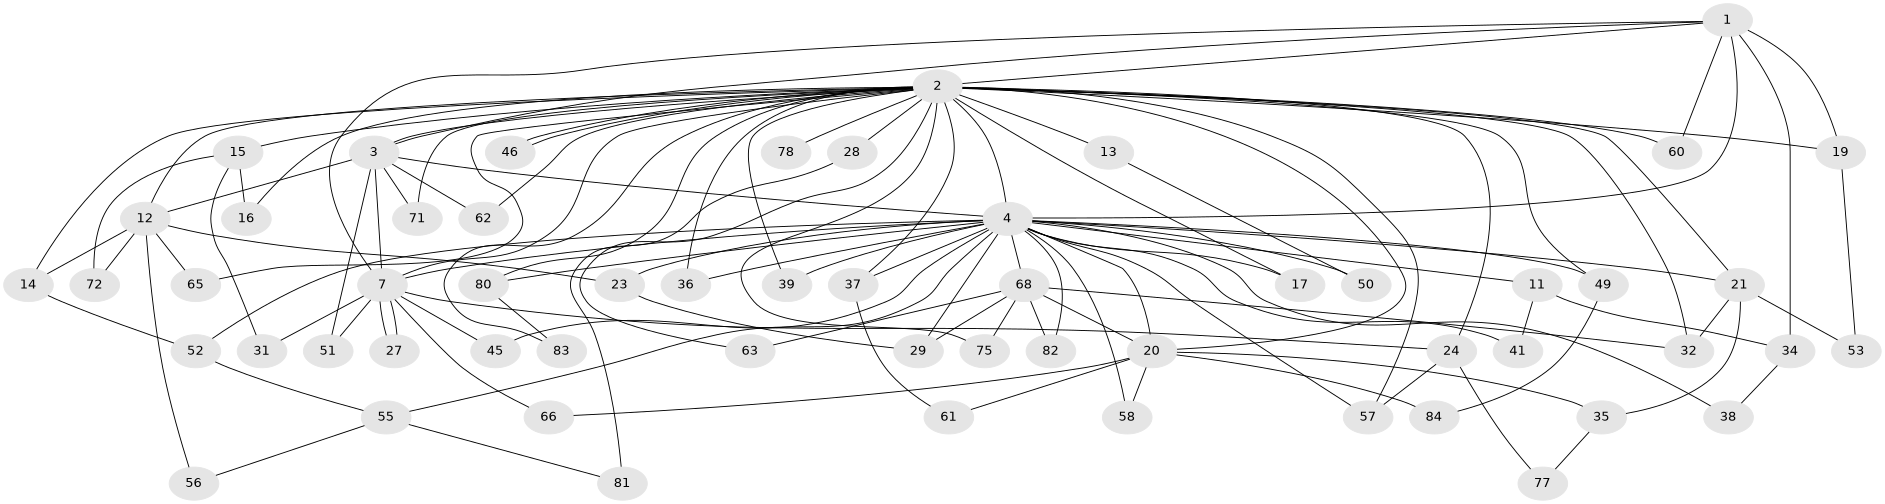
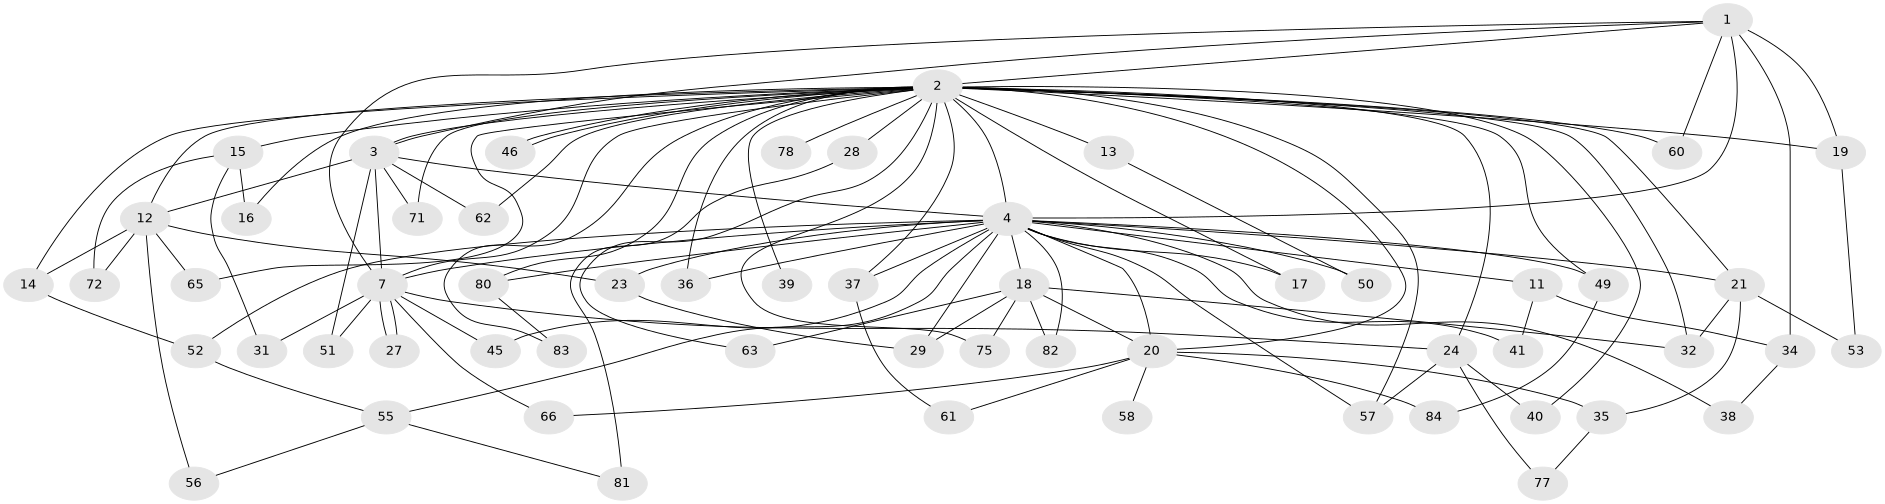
(885, 248) -> none
(1024, 285) -> (1024, 285)
(1094, 304) -> none
none -> (1535, 417)
